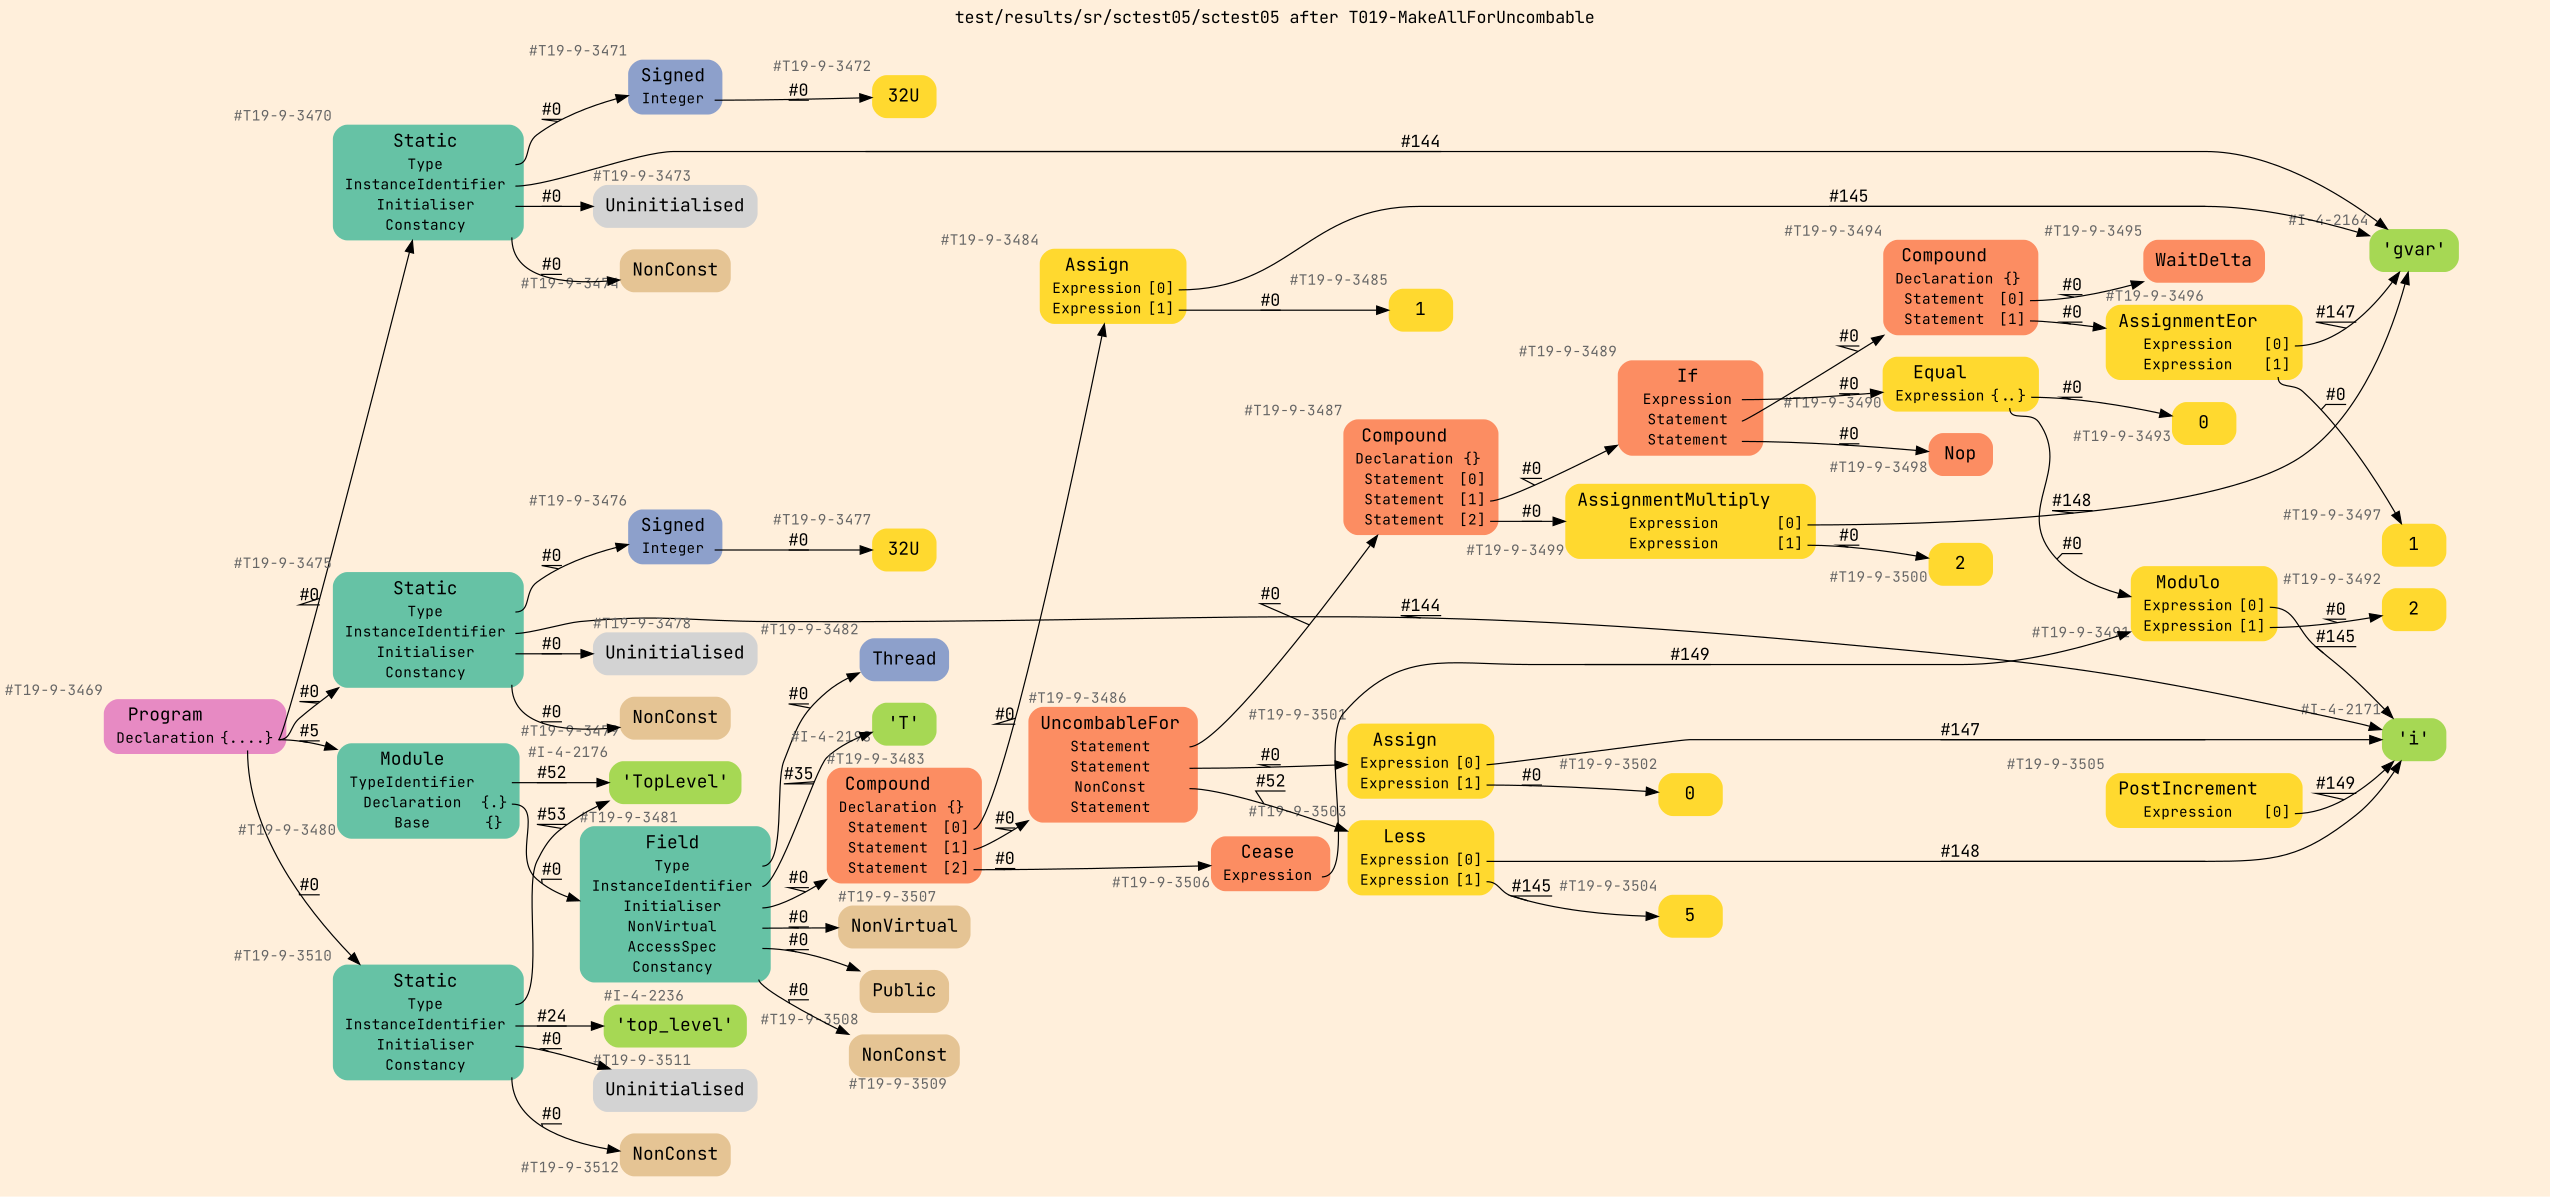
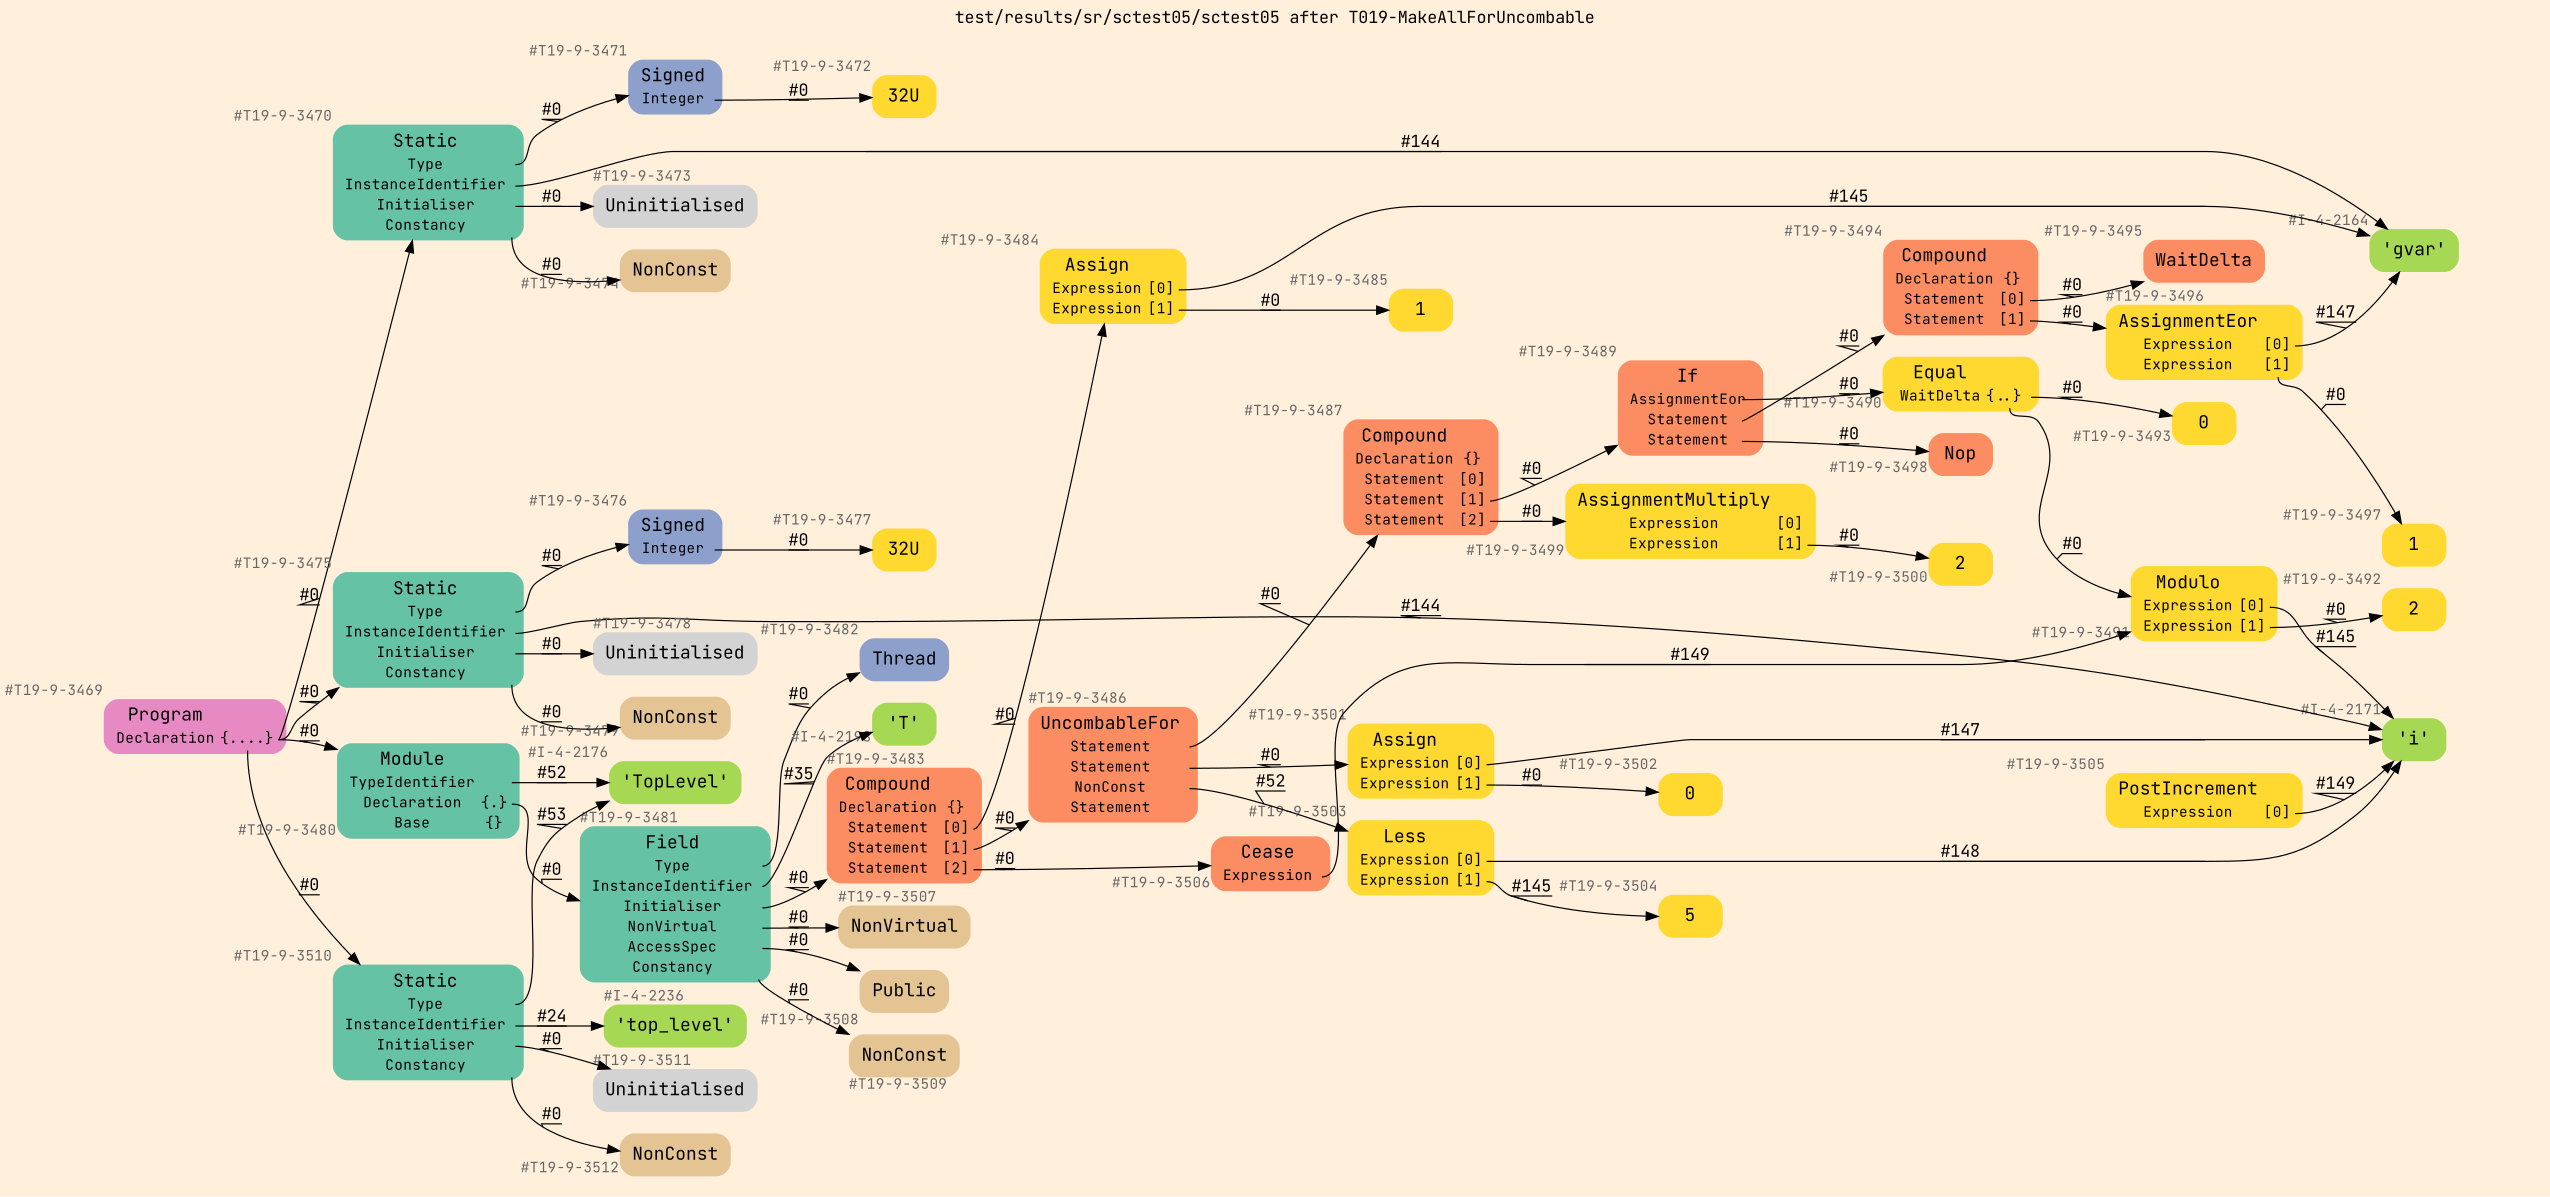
(1941, 396) -> (1941, 396)
(1688, 400) -> (1688, 400)
(2160, 501) -> none
(310, 732) -> (310, 732)
